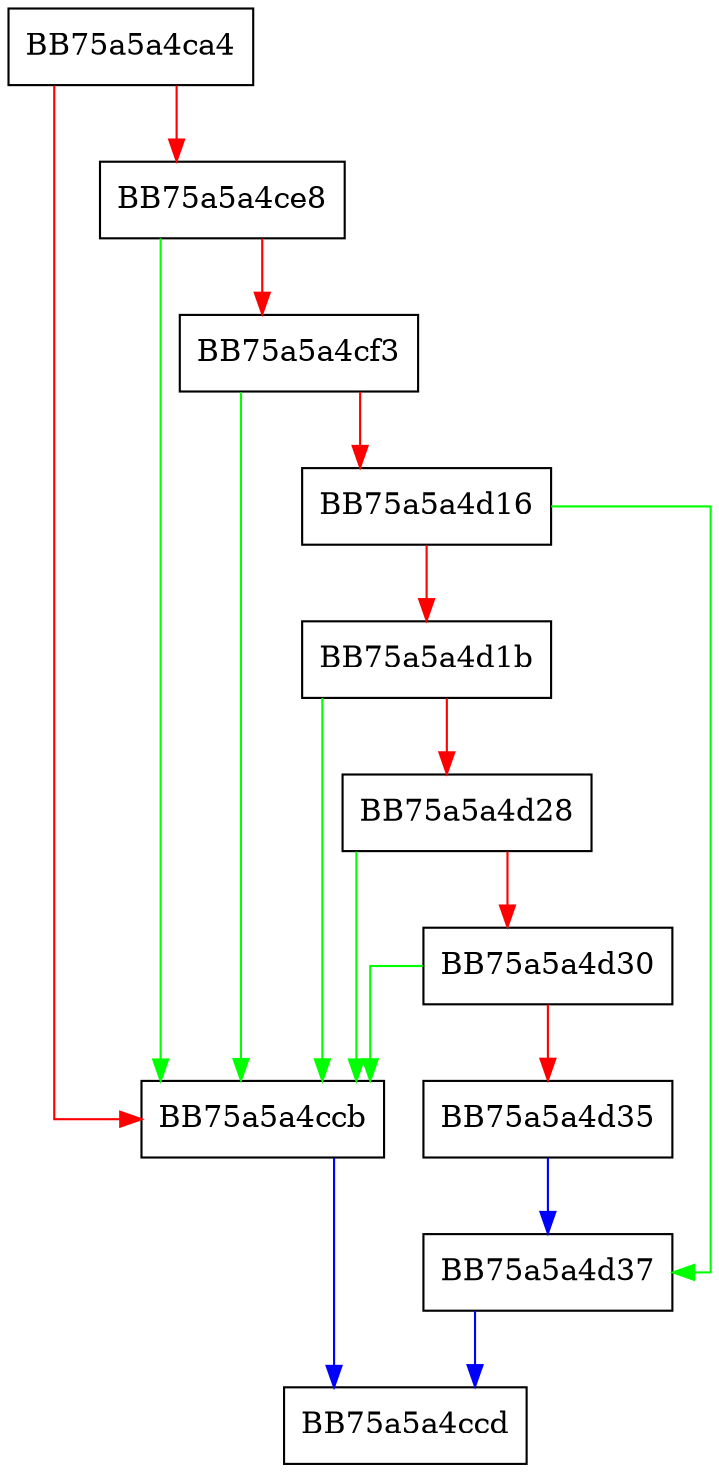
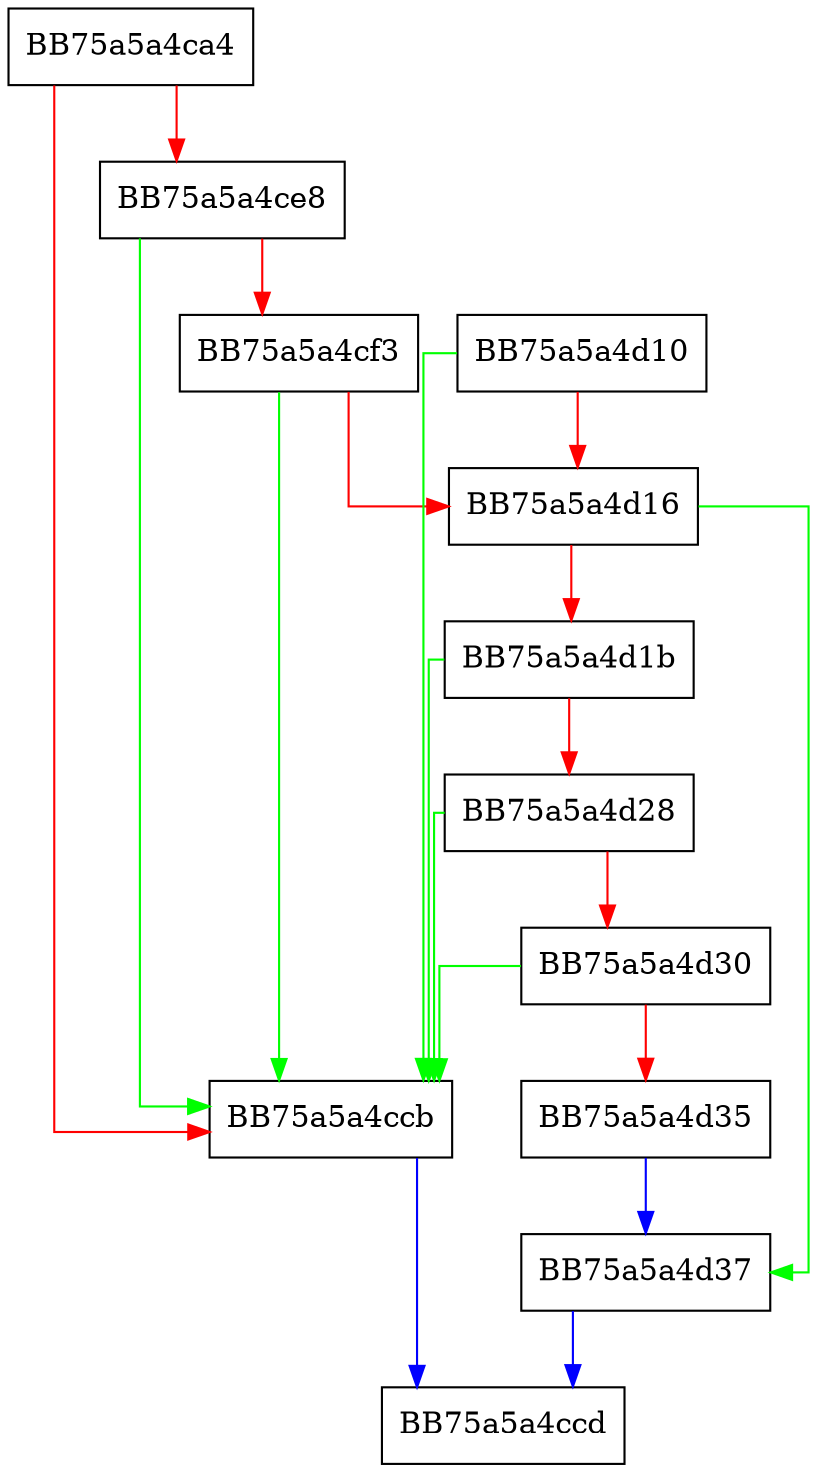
none -> (582, 353)
